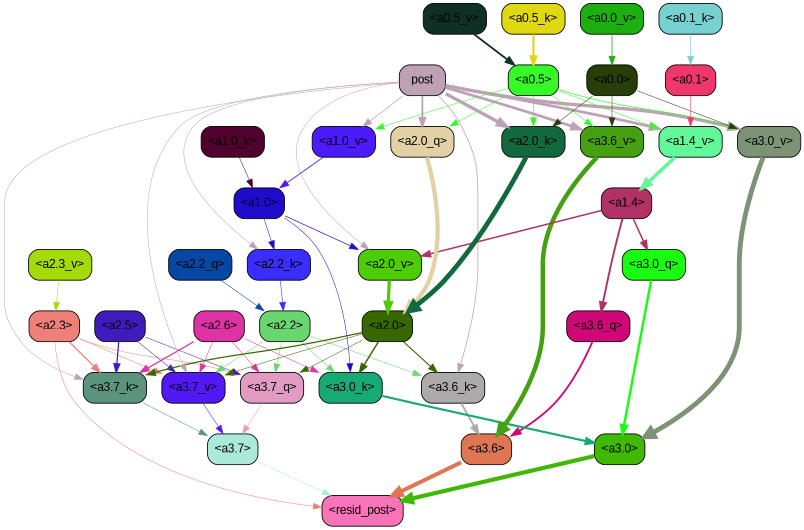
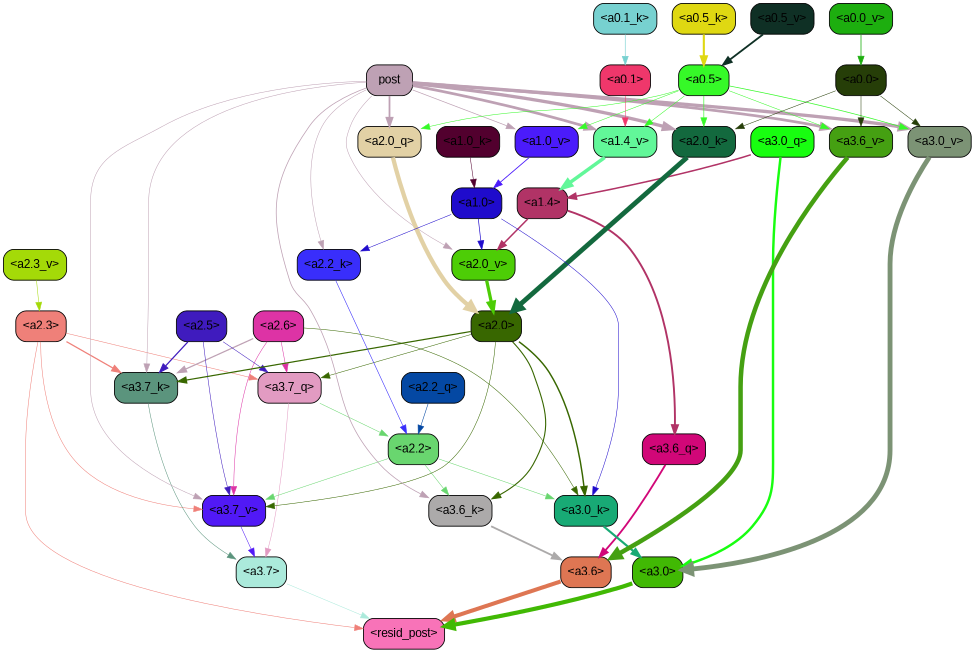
(638, 230) -> (677, 175)
(279, 353) -> (358, 422)
(172, 354) -> (219, 354)
(291, 360) -> (463, 367)
